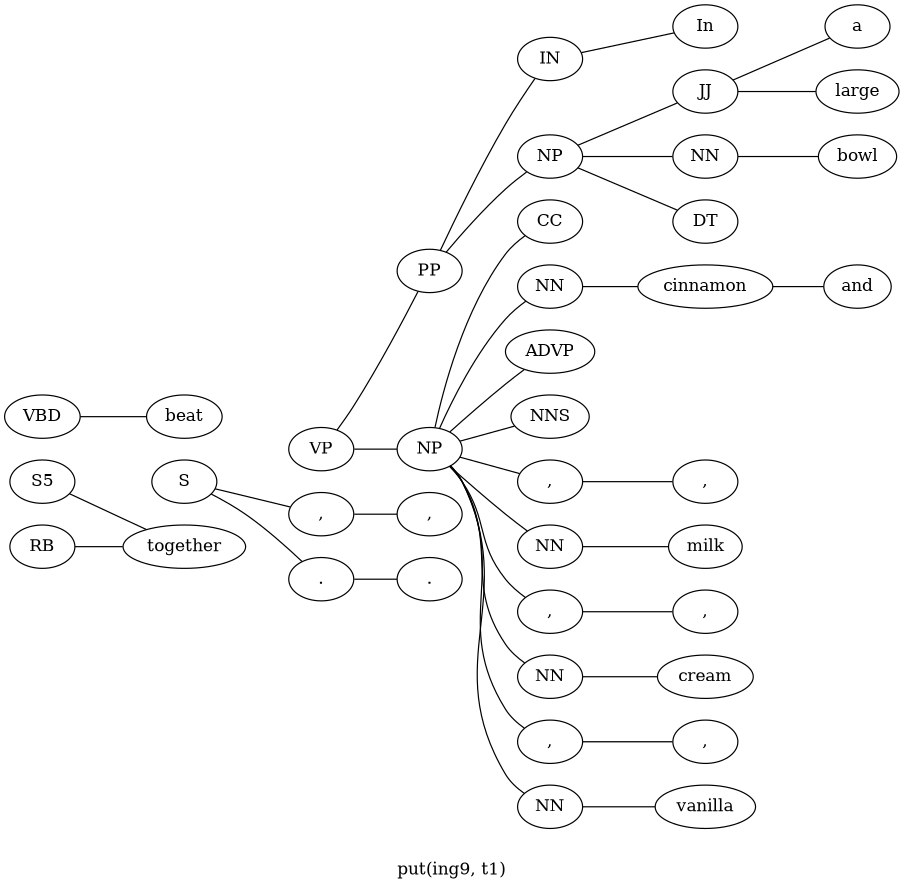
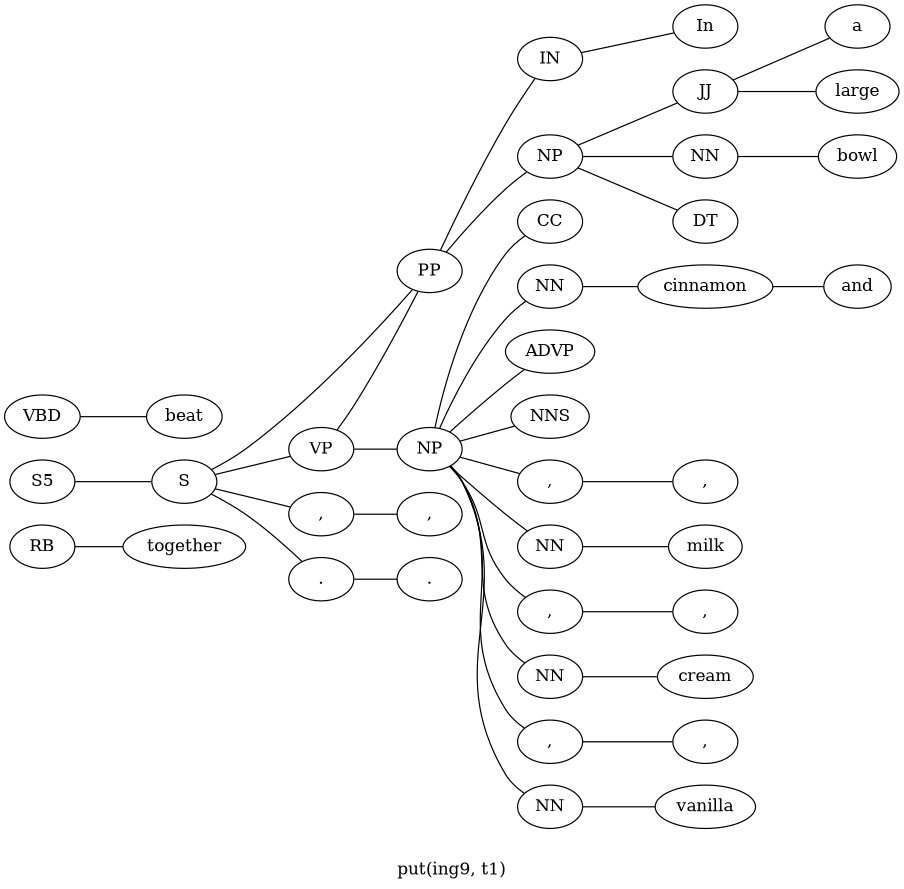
none -> (318, 387)
none -> (253, 465)
(108, 512) -> (113, 482)
